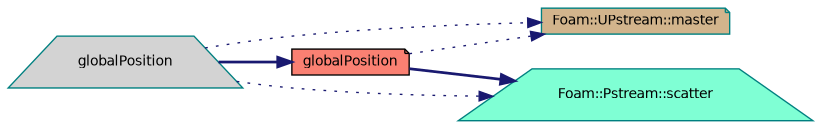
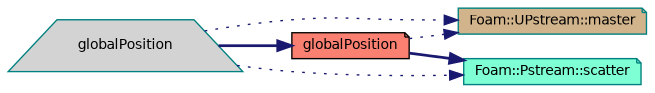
(636, 95) -> (552, 72)
